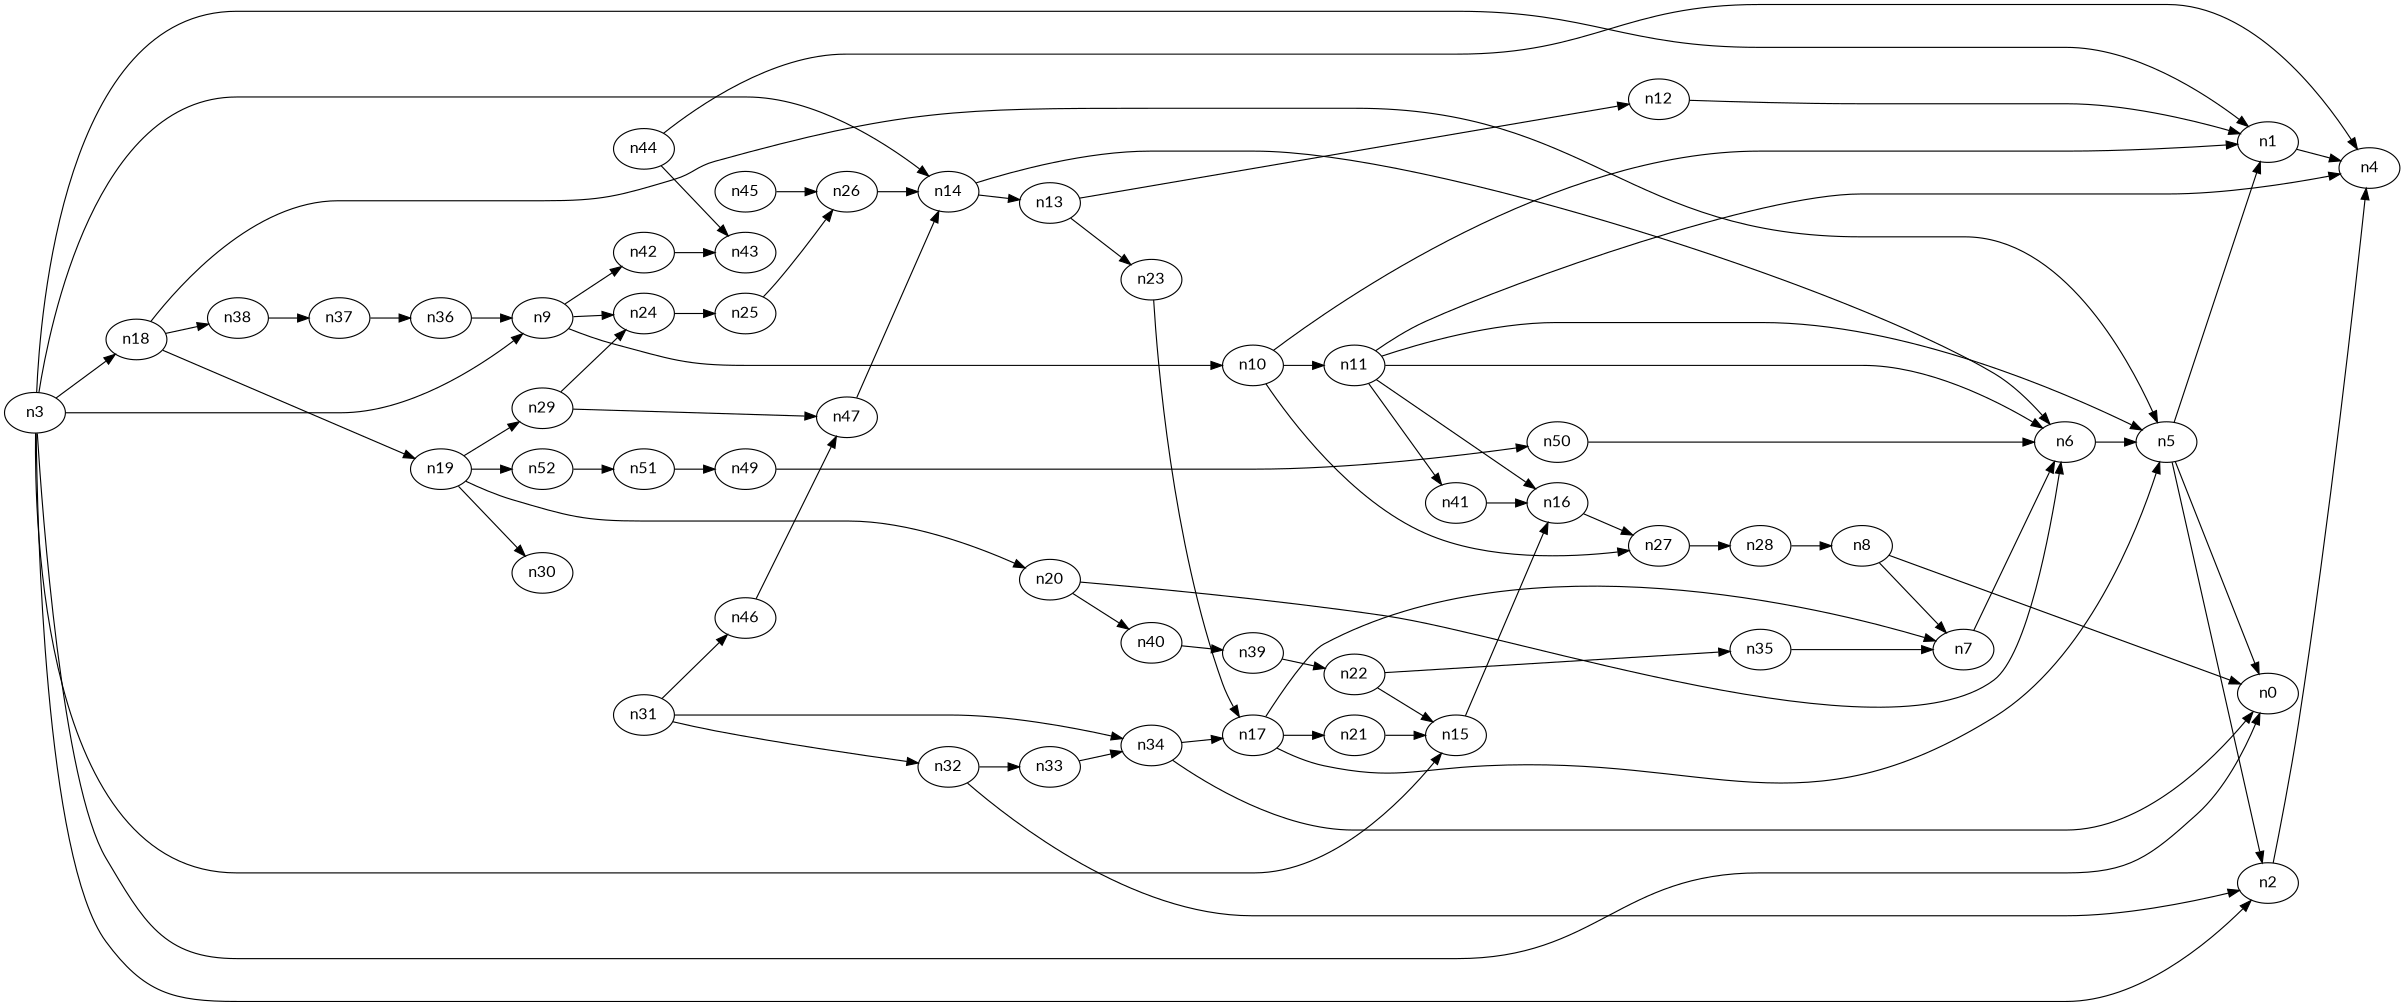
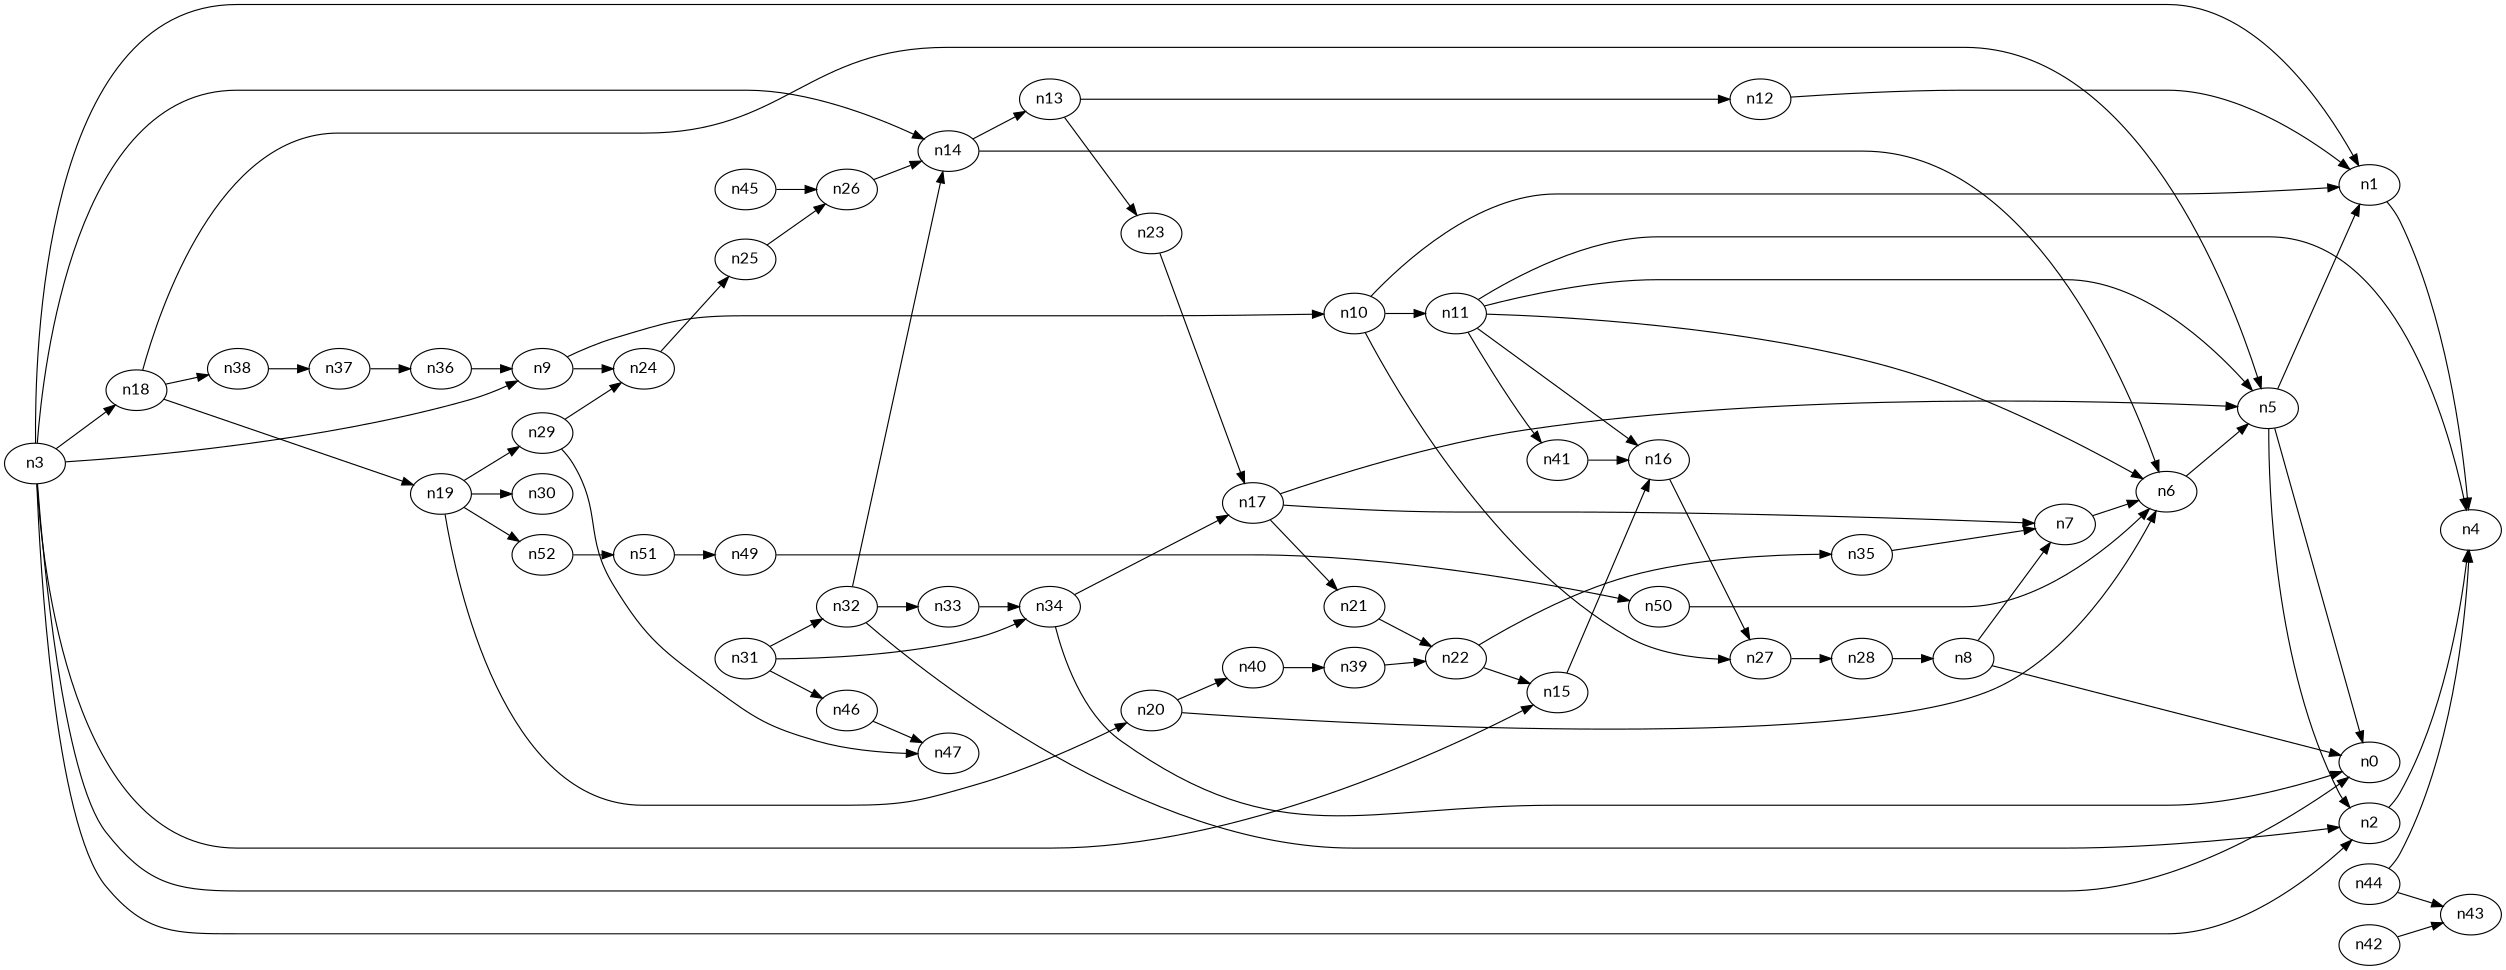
(589, 288) -> none
(895, 310) -> (896, 385)
(1400, 735) -> (1400, 630)
